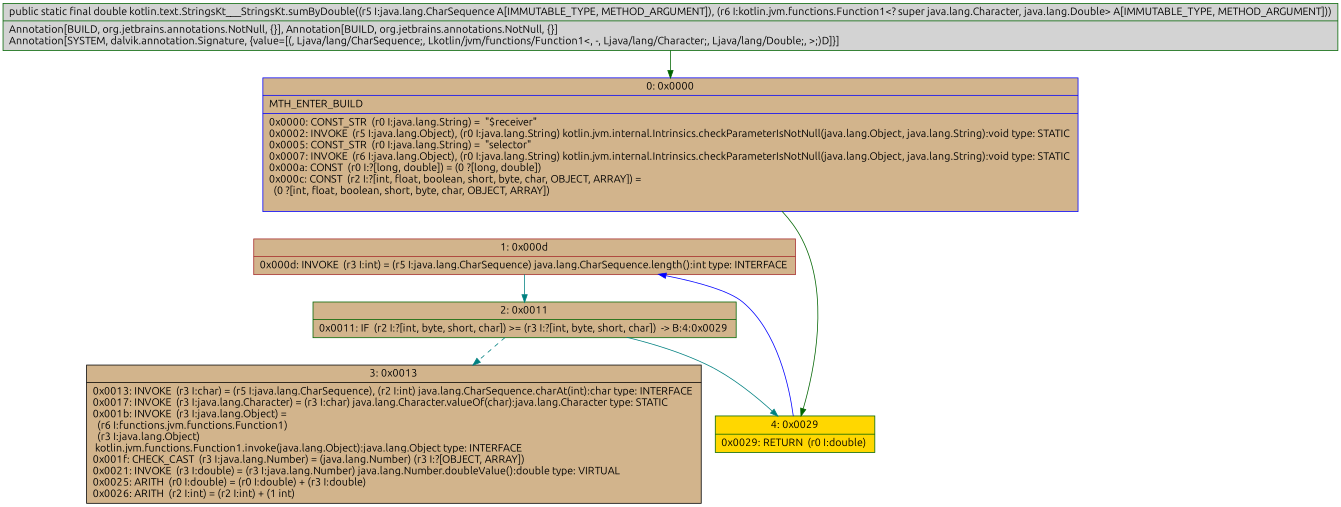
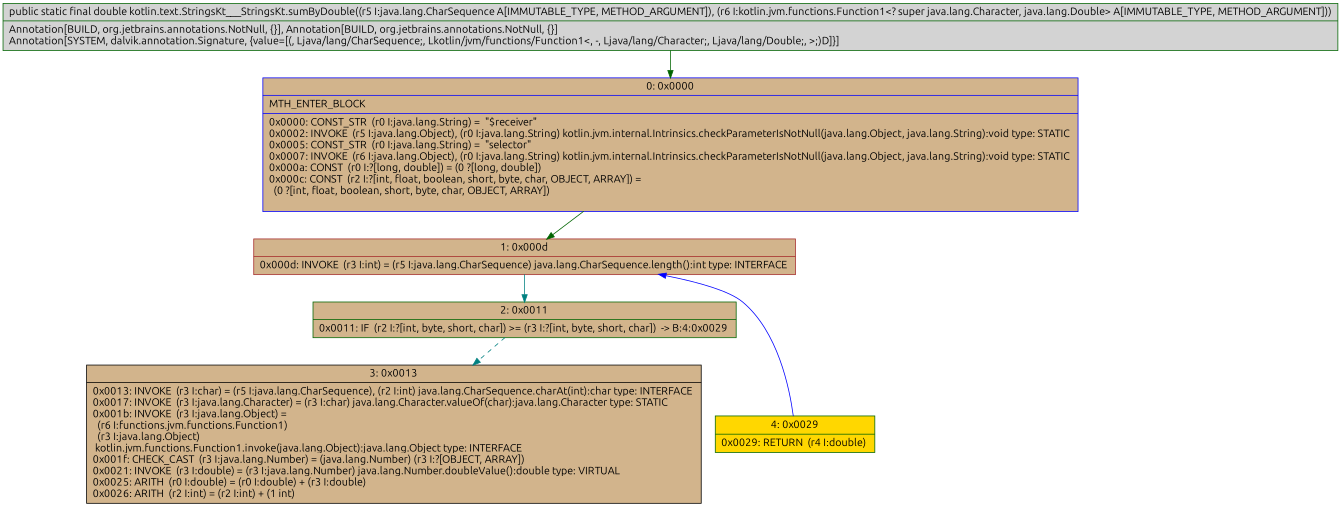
(316, 104) -> (317, 104)
(818, 306) -> (568, 223)
(705, 364) -> none
(795, 443) -> (795, 443)
